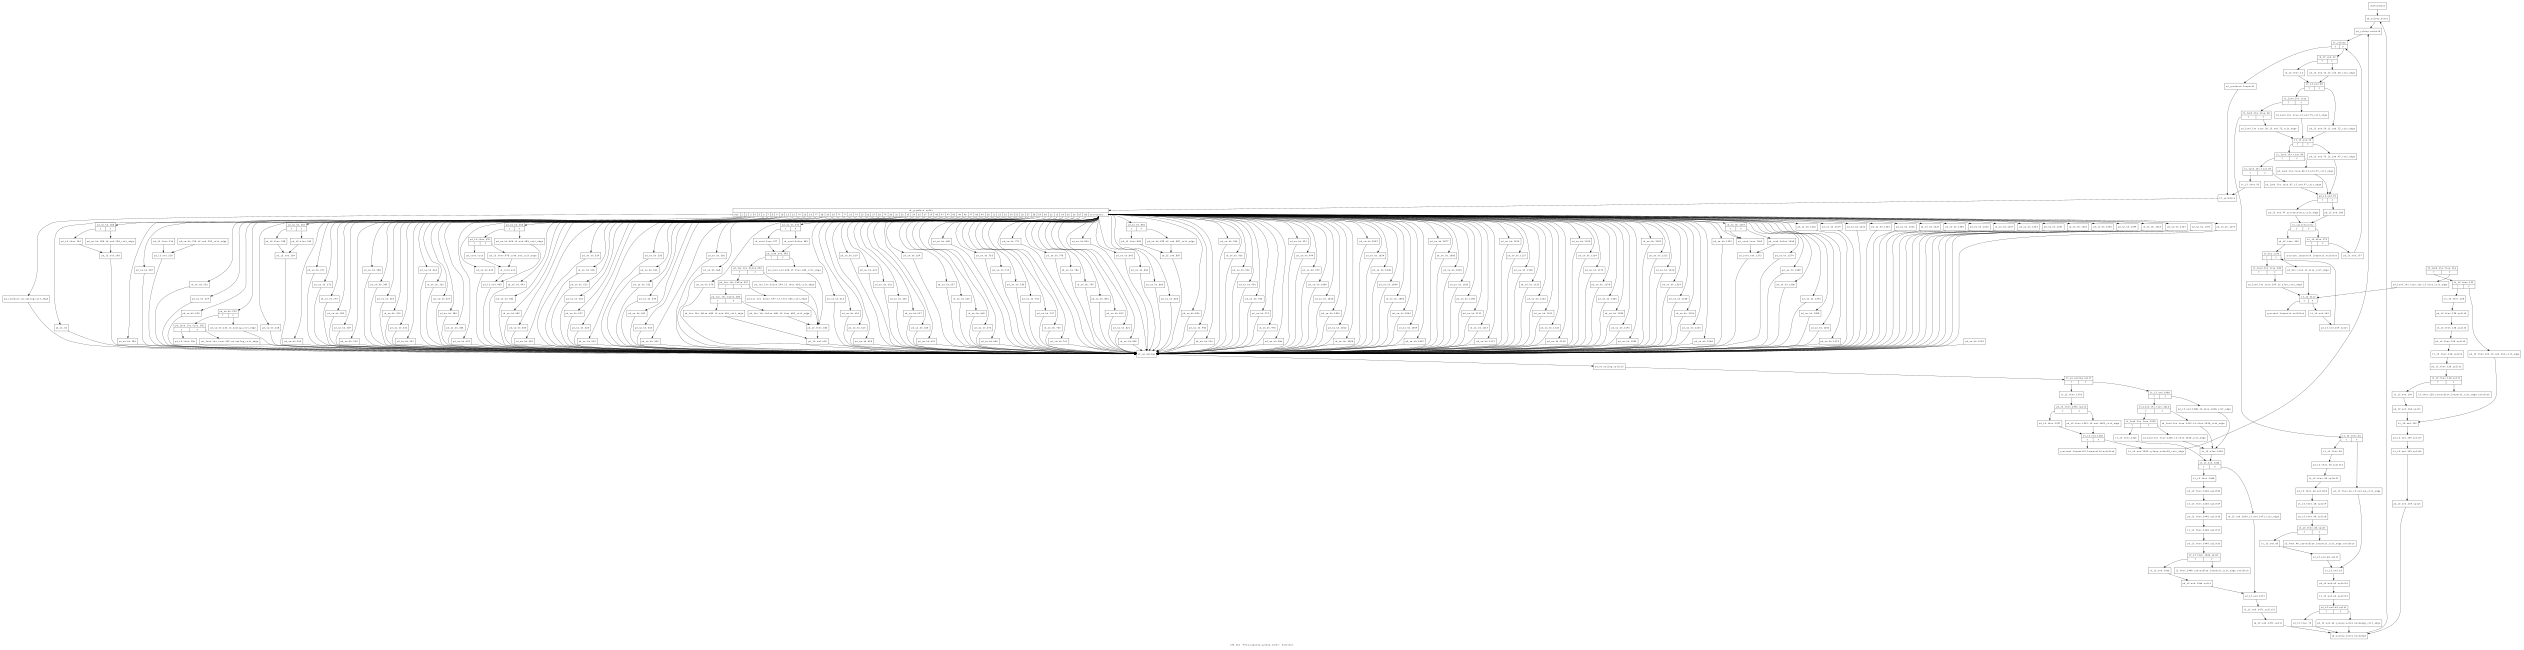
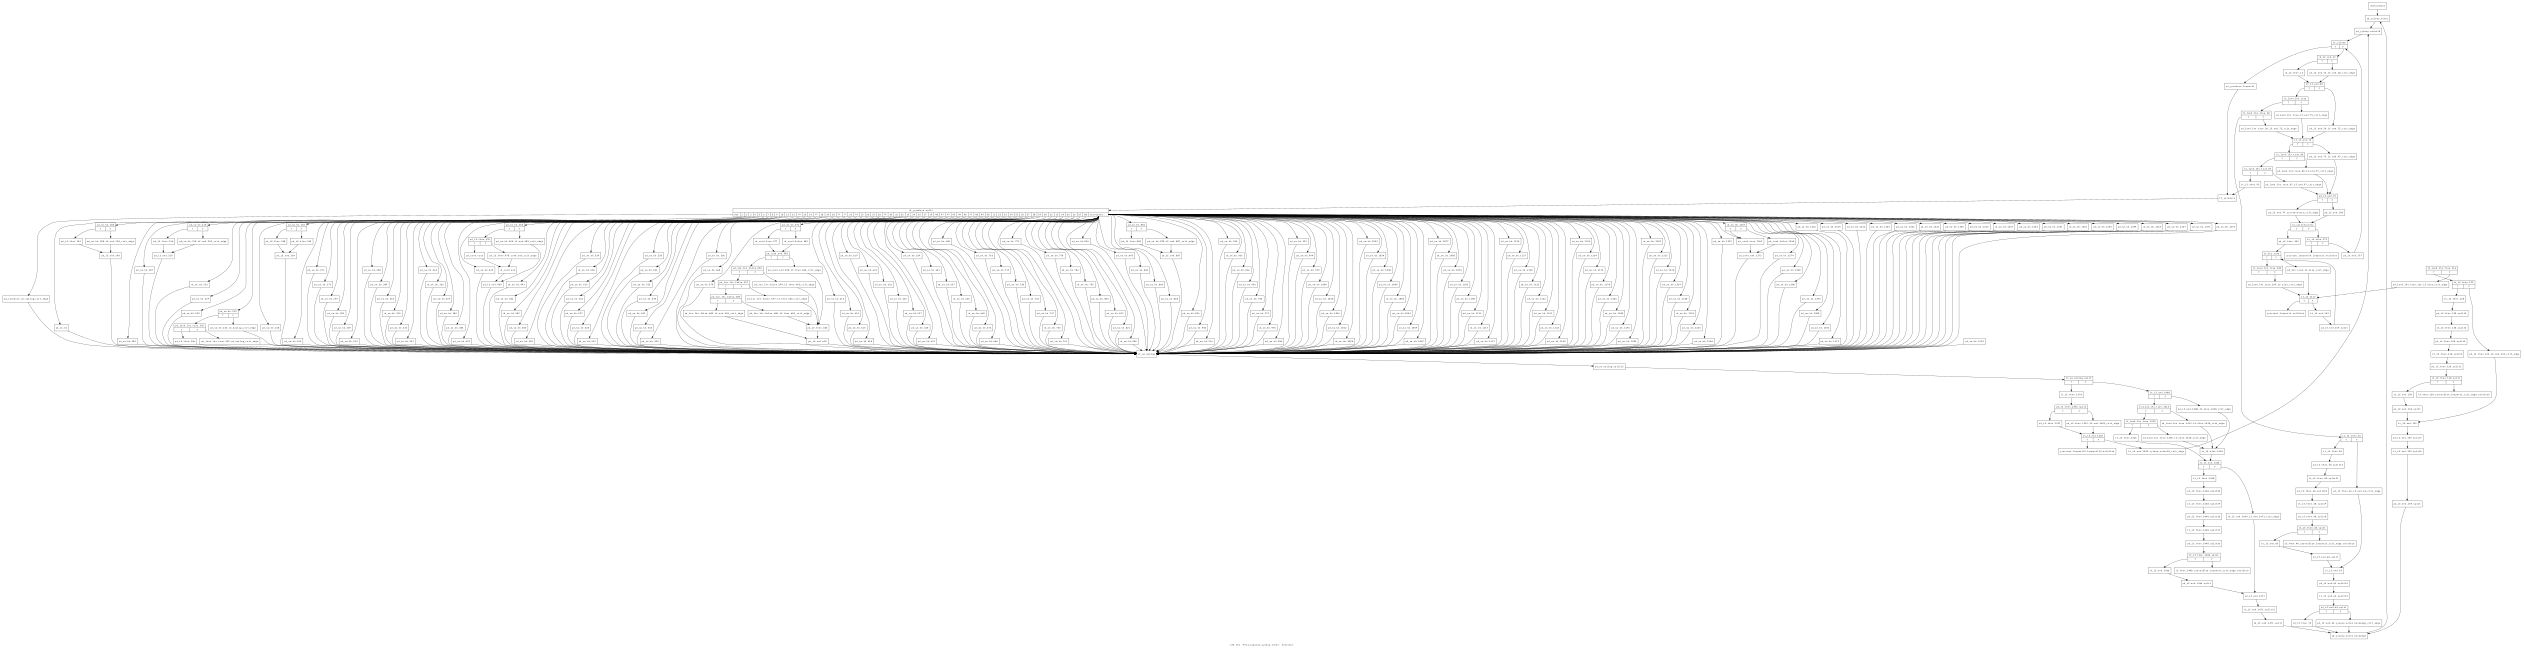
none -> (1650, 217)
none -> (198, 227)
none -> (931, 270)
